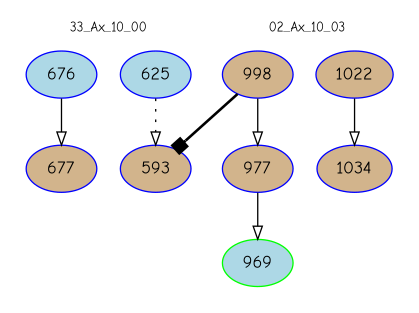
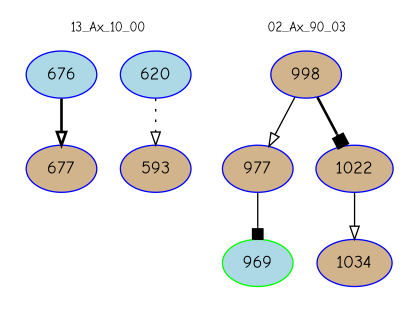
(109, 28) -> (109, 28)
(307, 28) -> (307, 28)
(156, 75) -> (156, 75)
(221, 109) -> (327, 116)
(61, 115) -> (61, 115)
(258, 209) -> (258, 209)
